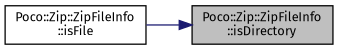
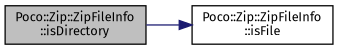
(163, 25) -> (163, 25)
